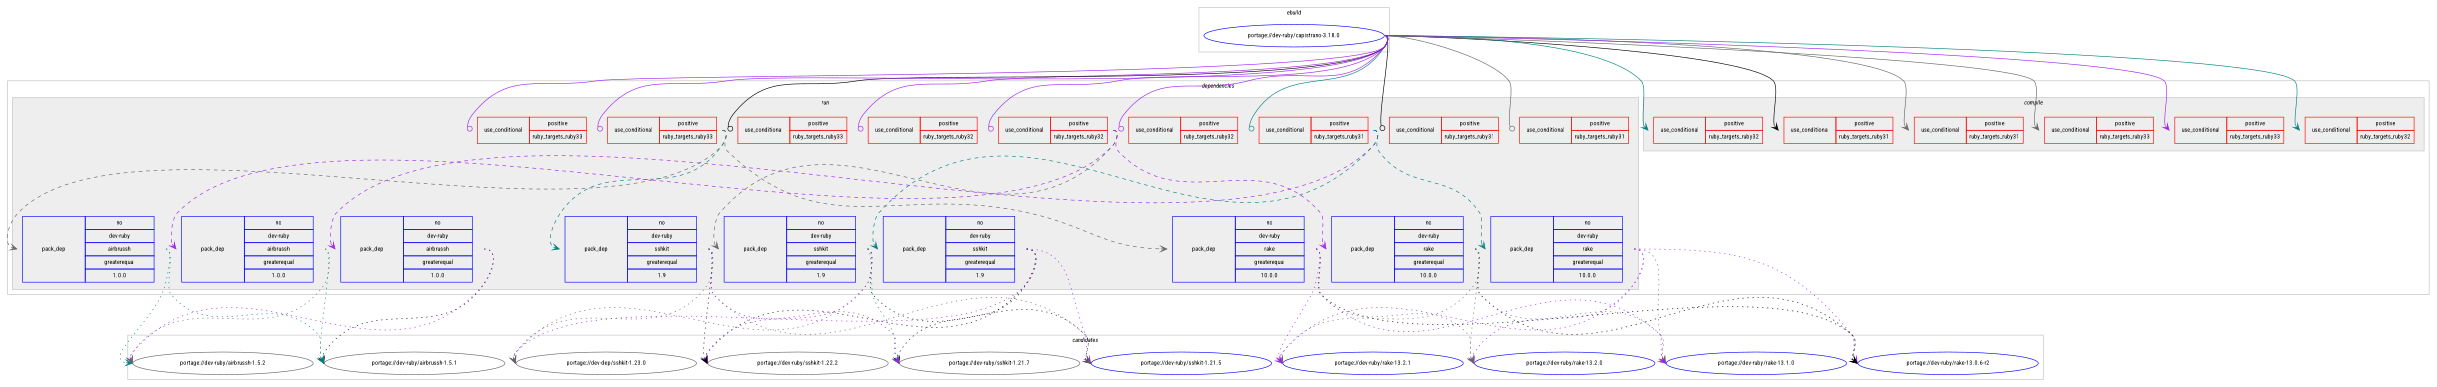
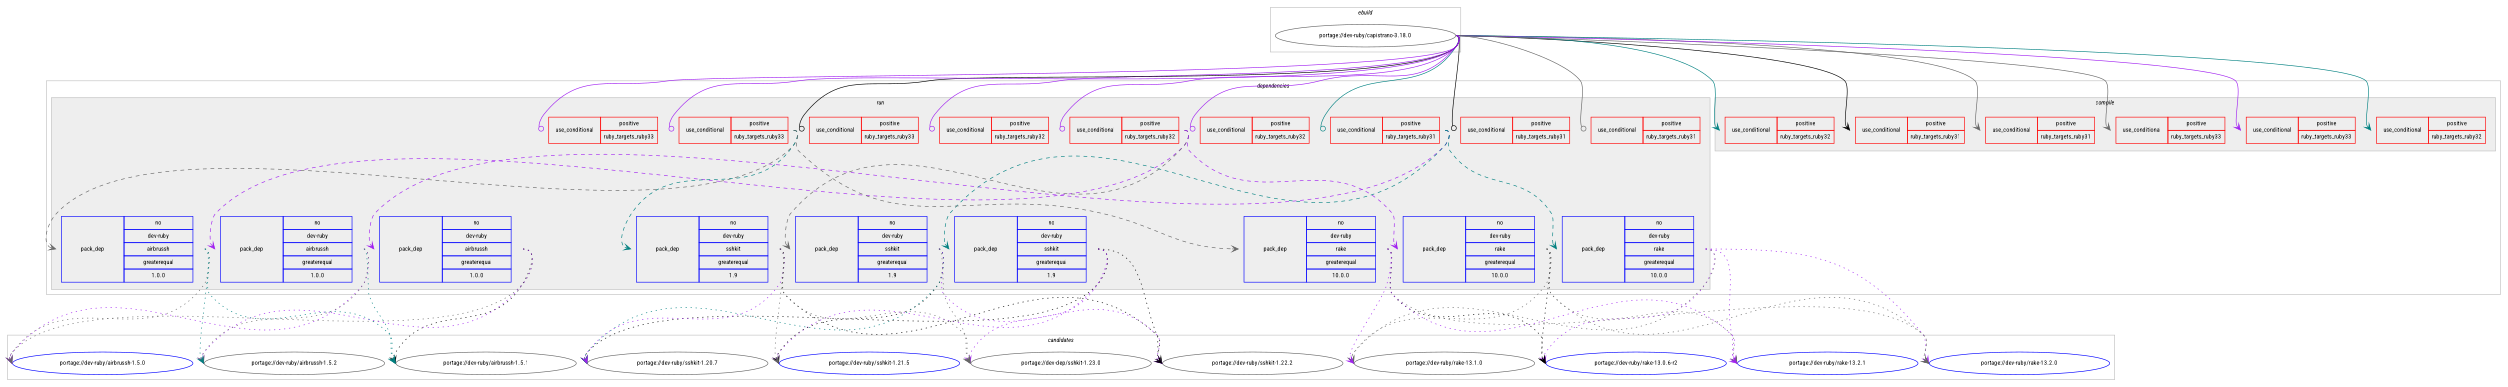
(1294, 36) -> (1366, 36)
none -> (103, 363)
(990, 363) -> (678, 363)
(1756, 363) -> (1444, 363)
